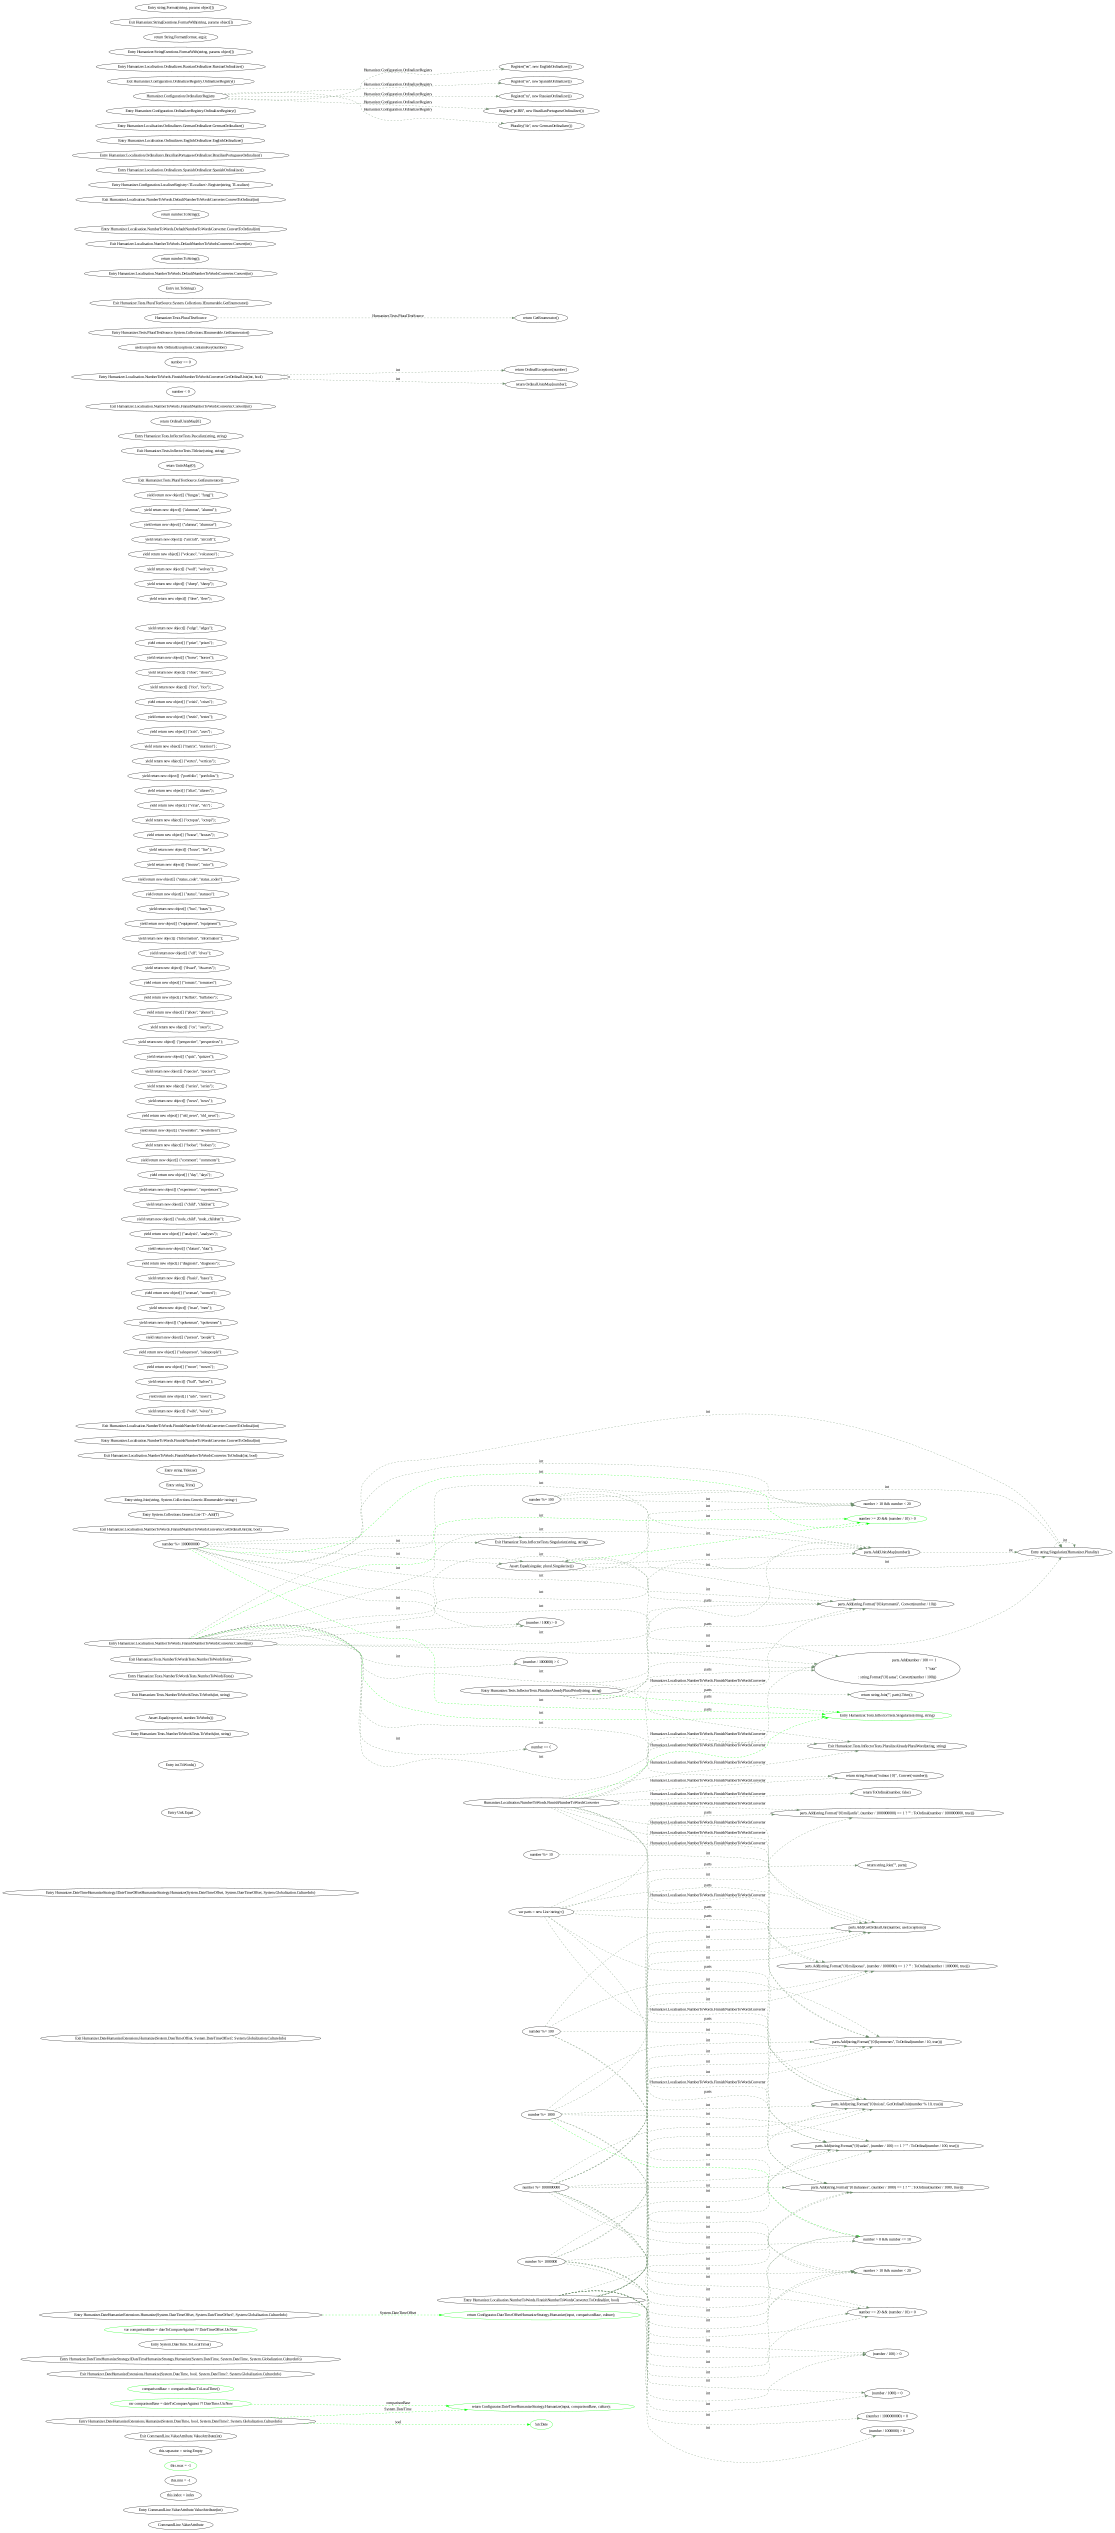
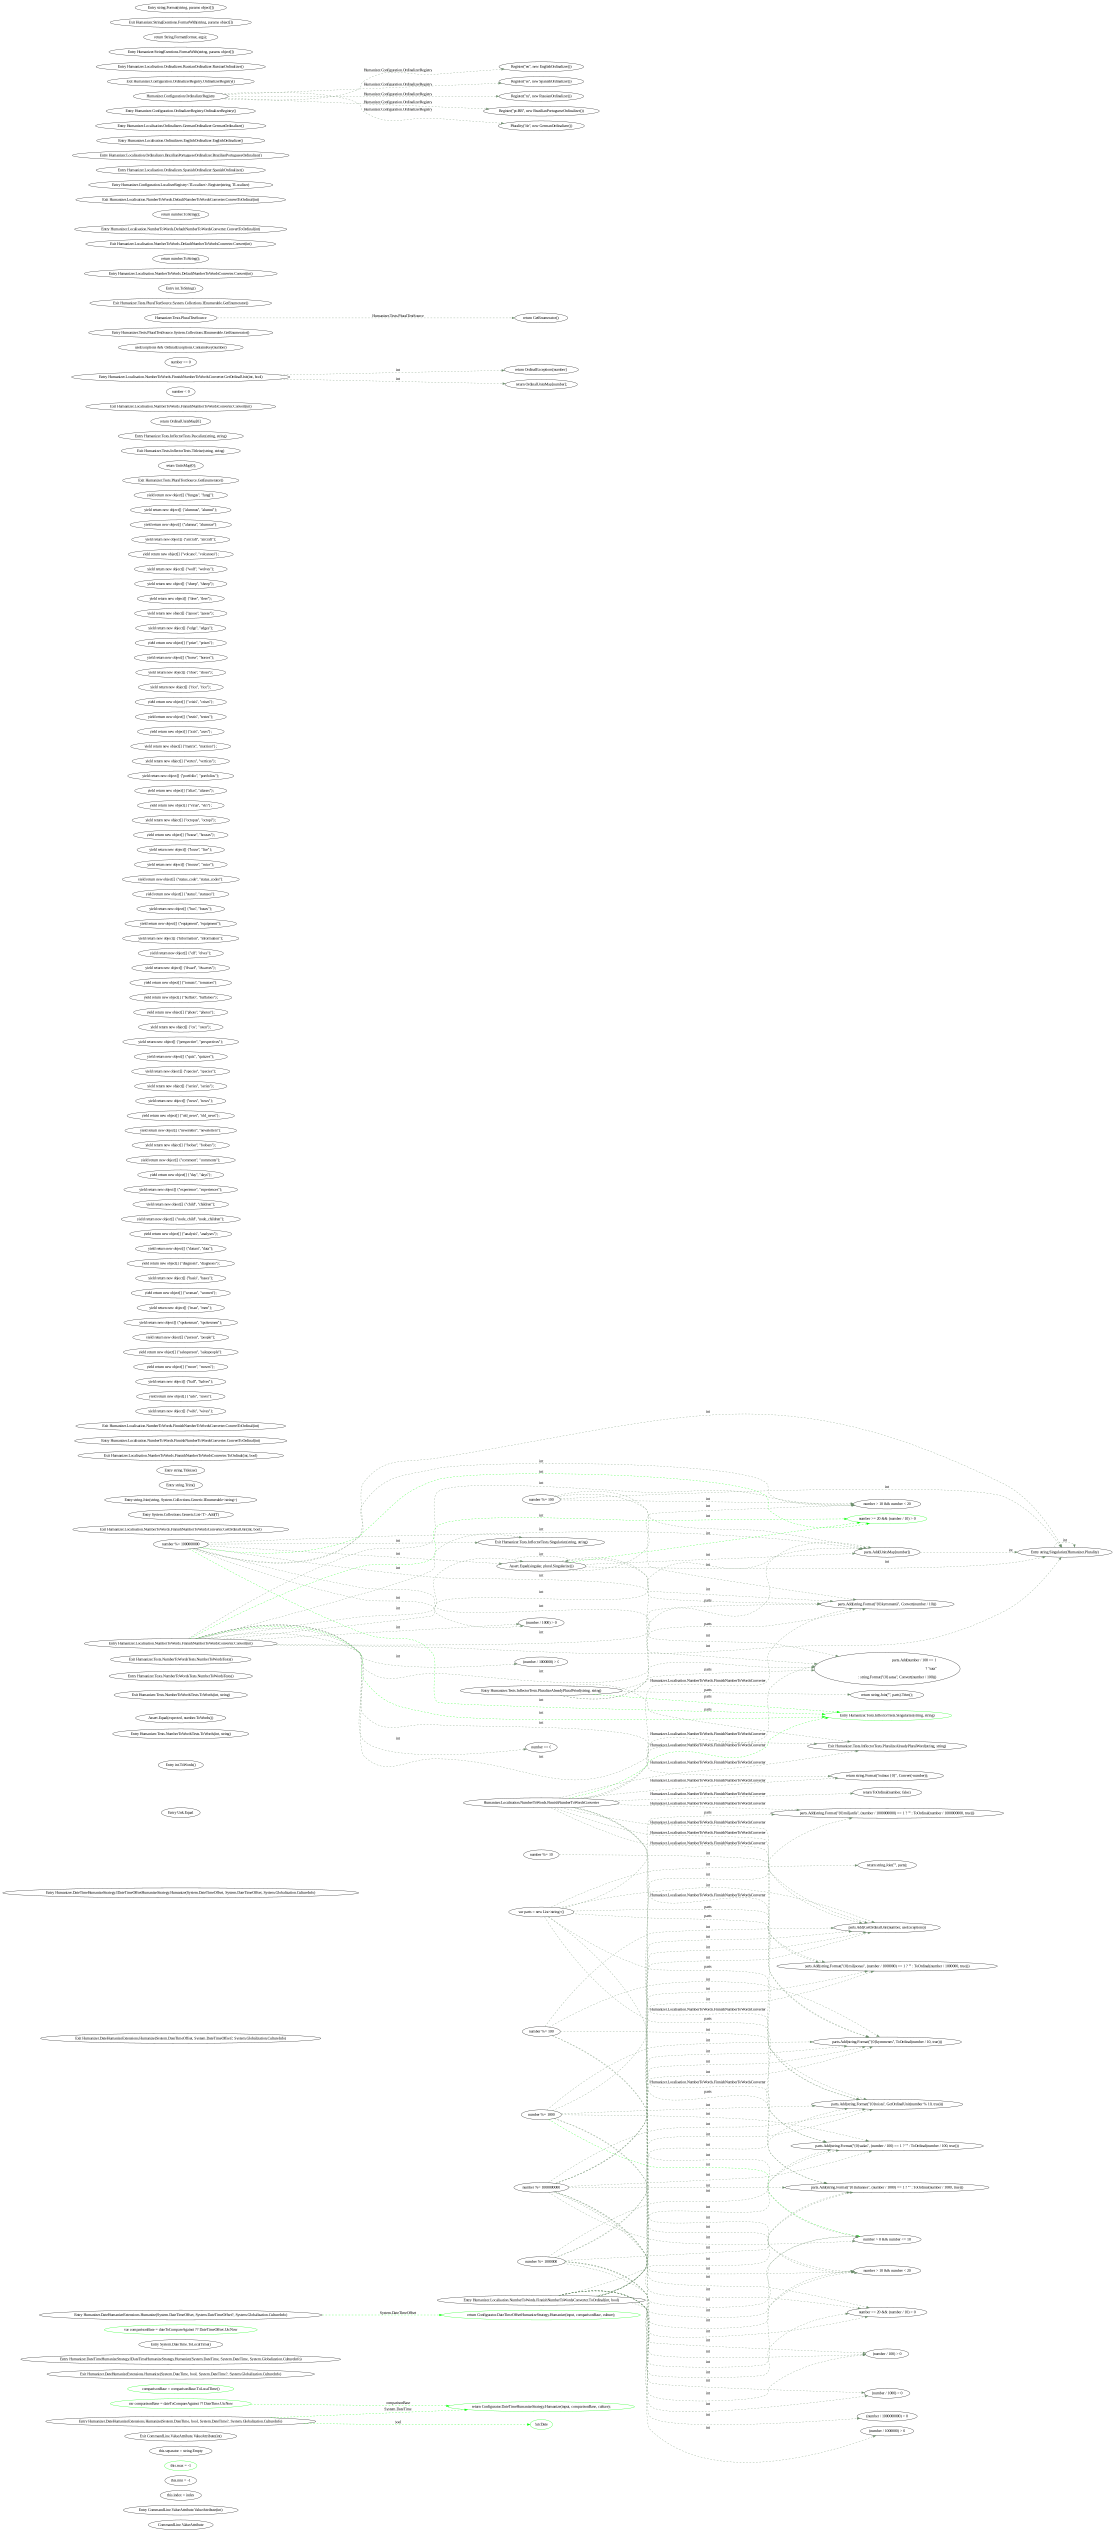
none -> (181, 613)
(708, 1864) -> (708, 1864)
(708, 1885) -> (708, 1885)
